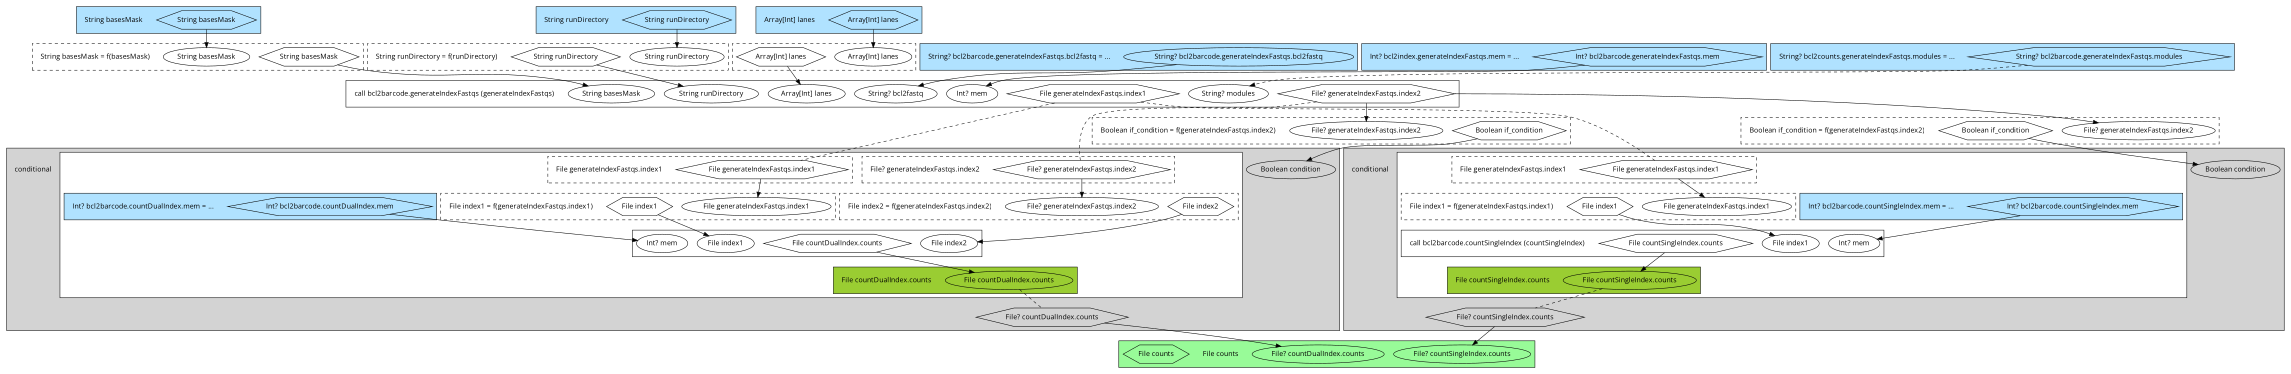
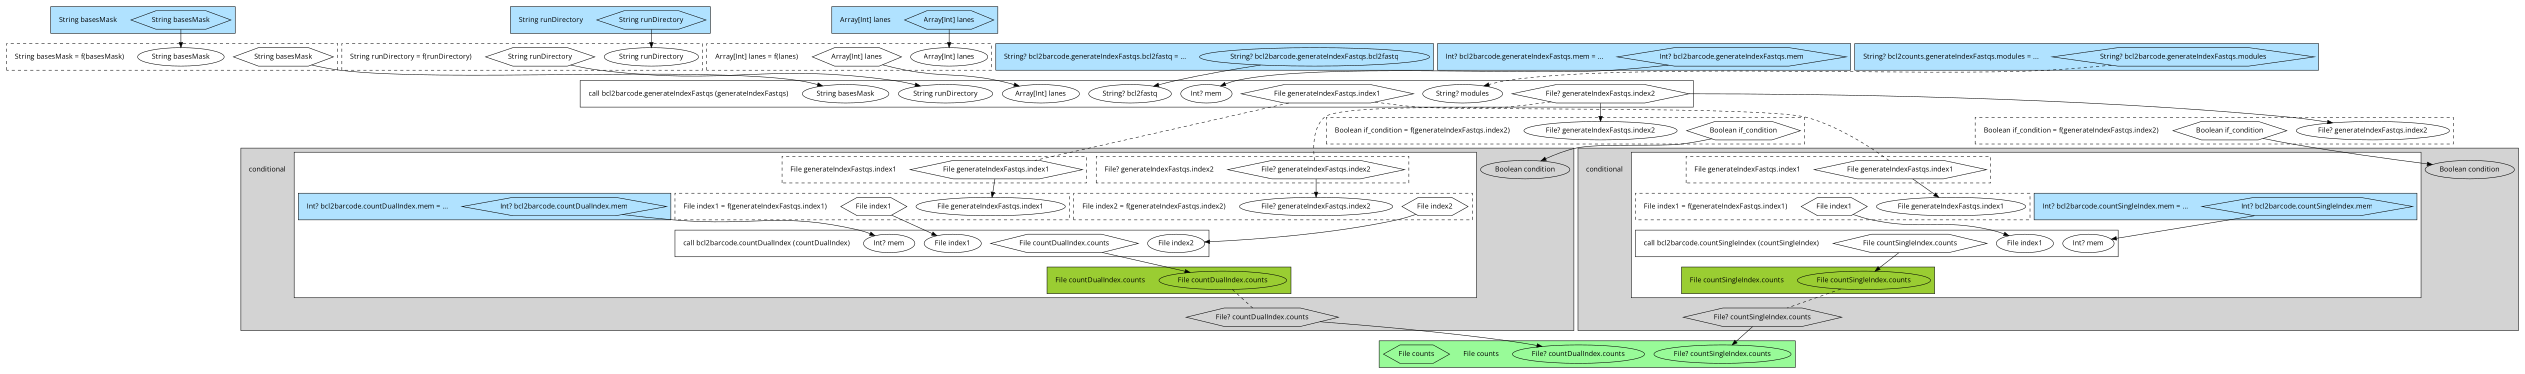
none -> (757, 57)
(1445, 57) -> (1525, 57)
none -> (767, 243)
